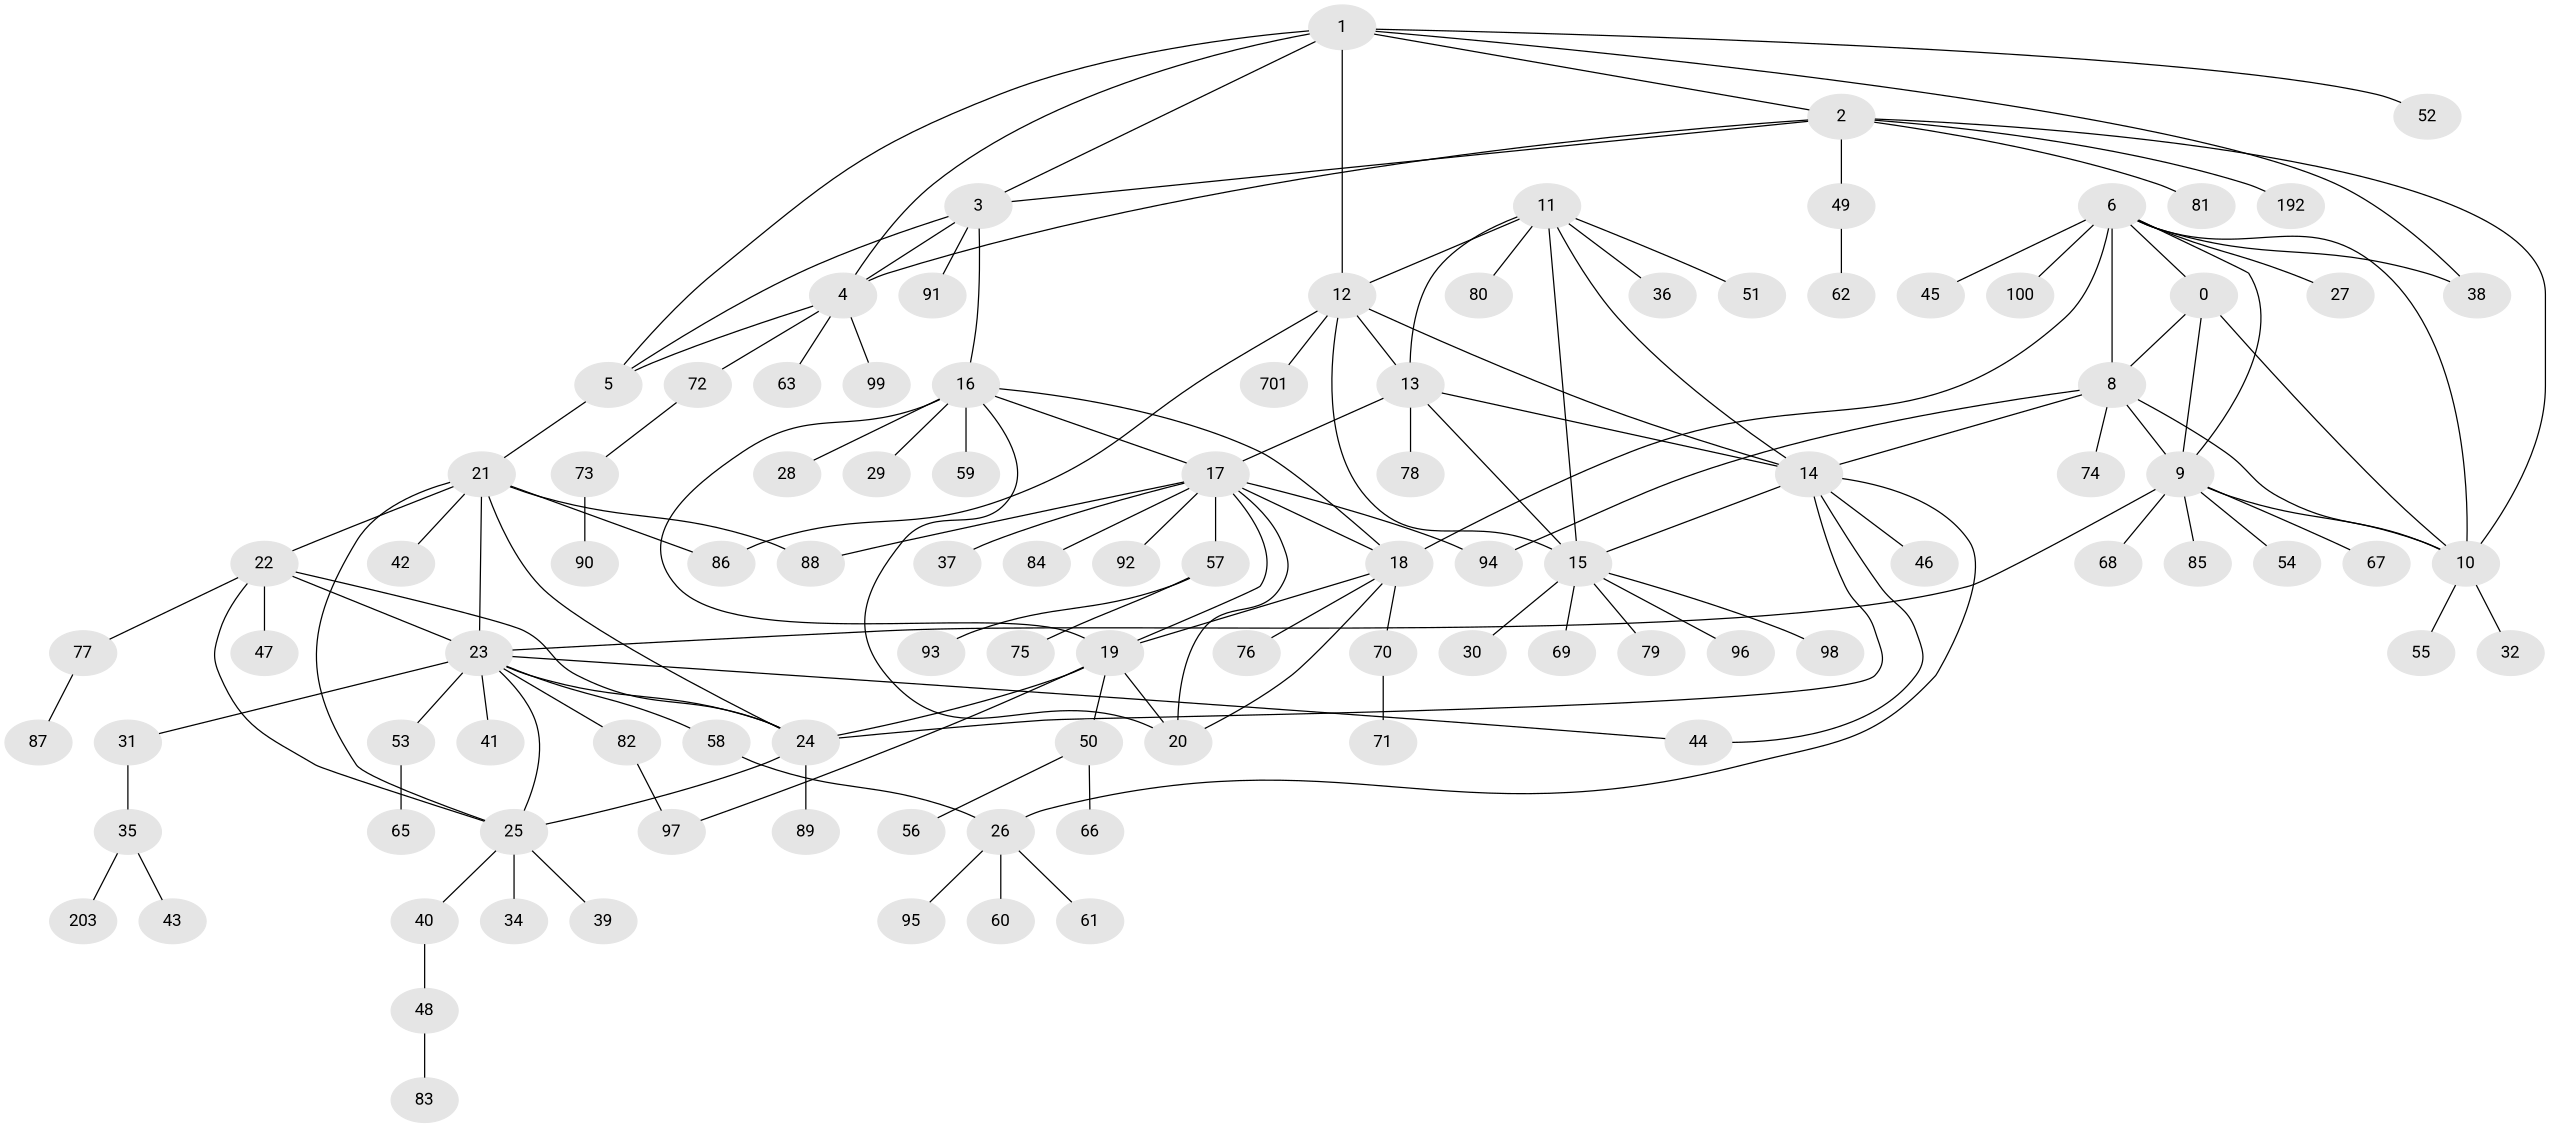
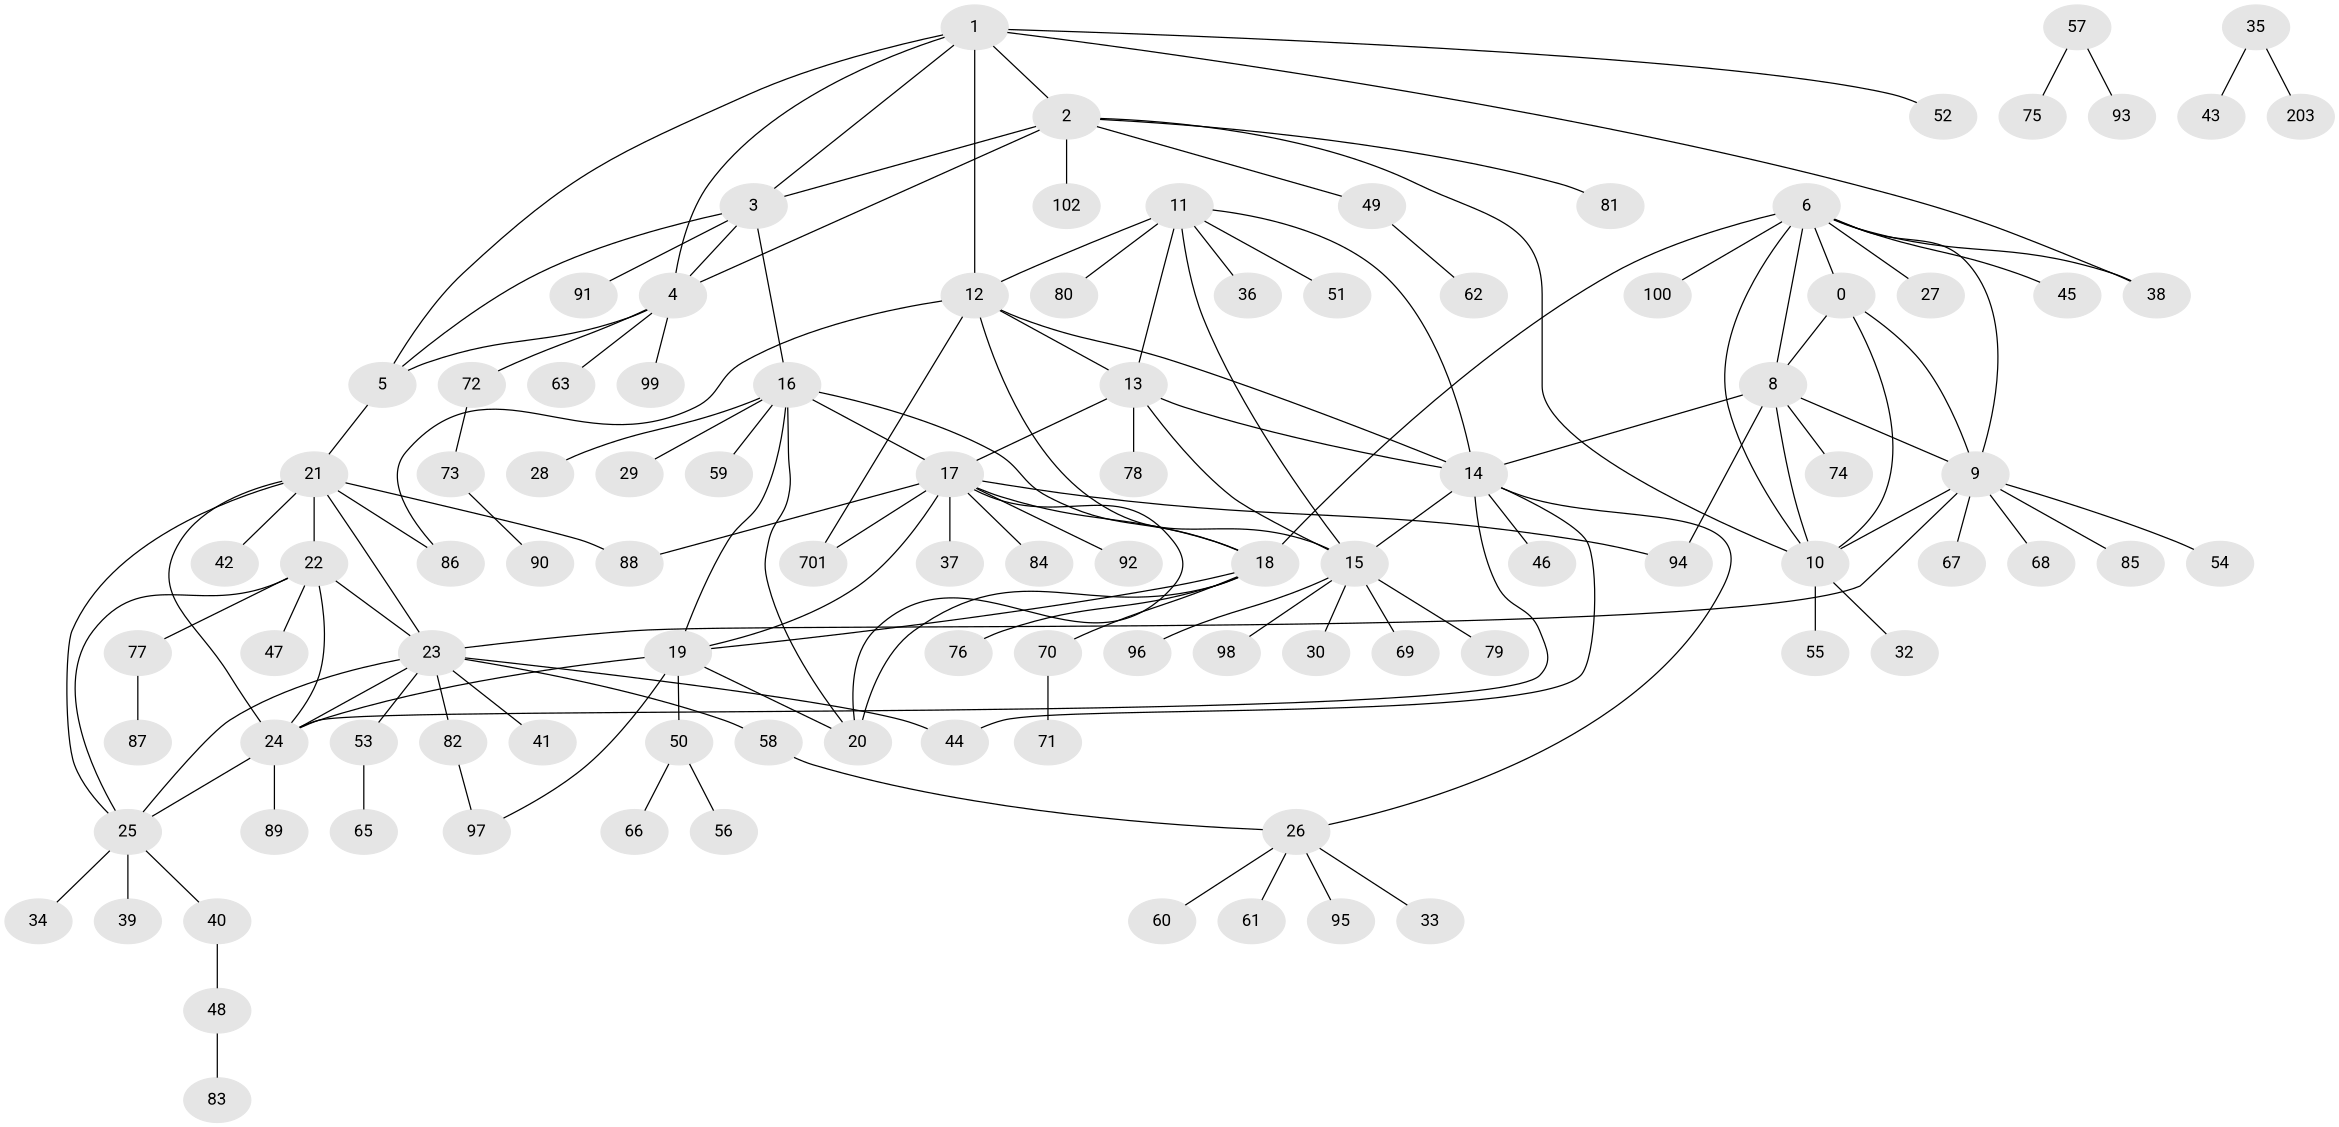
(2291, 206) -> (1067, 206)
(1216, 519) -> (881, 519)
(128, 743) -> none
none -> (1430, 921)
